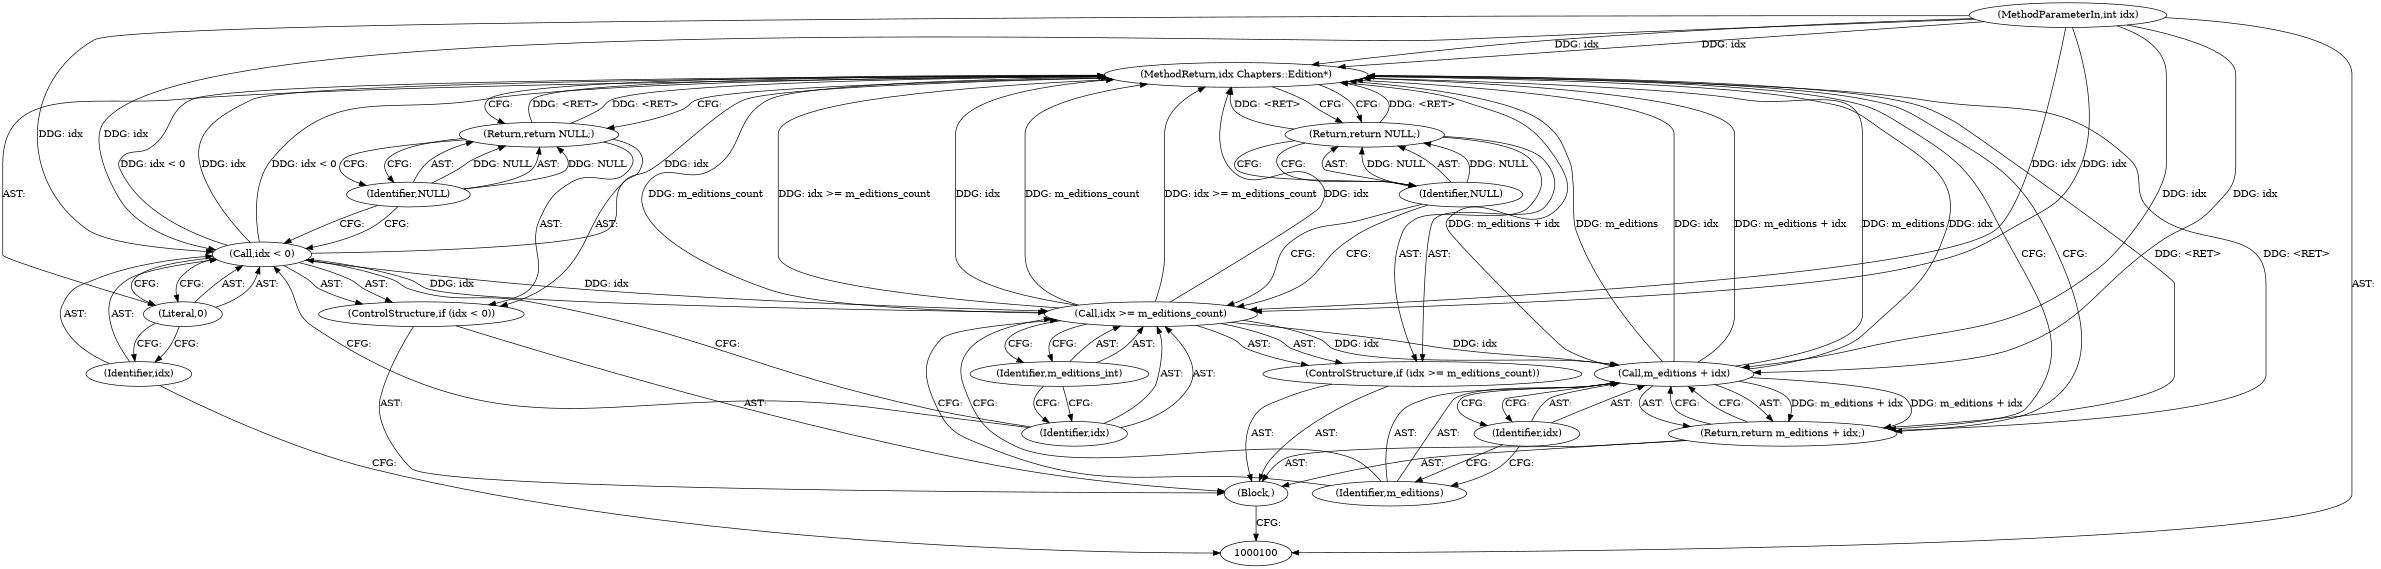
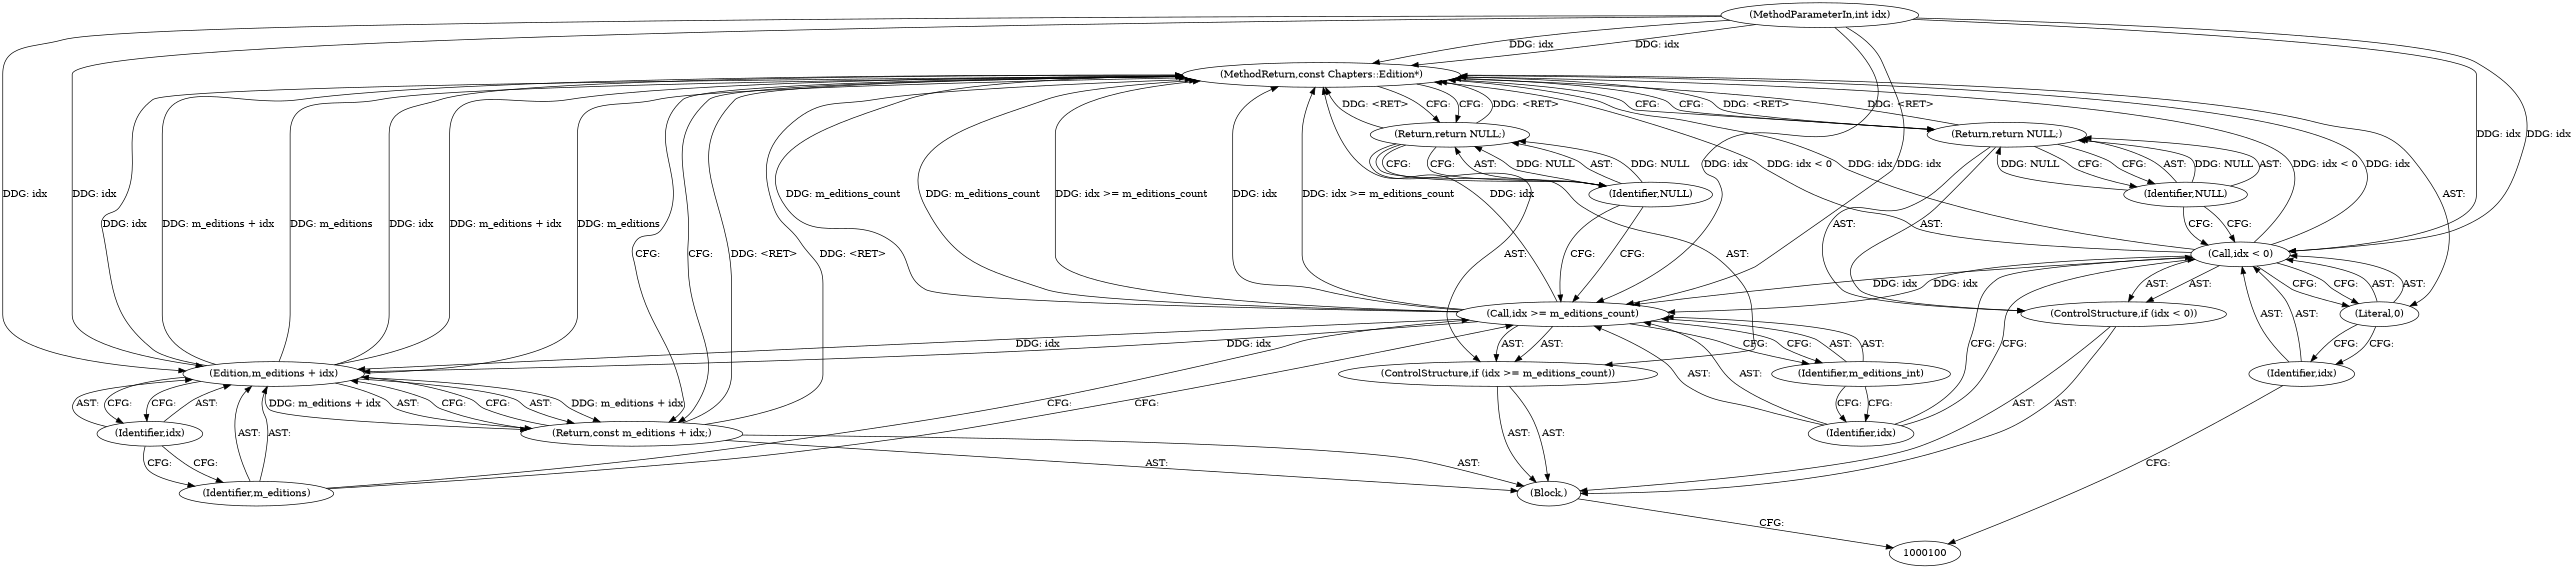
(1236, 75) -> (1321, 75)
(1674, 374) -> (274, 374)
(1783, 434) -> (632, 434)
(2140, 531) -> none
